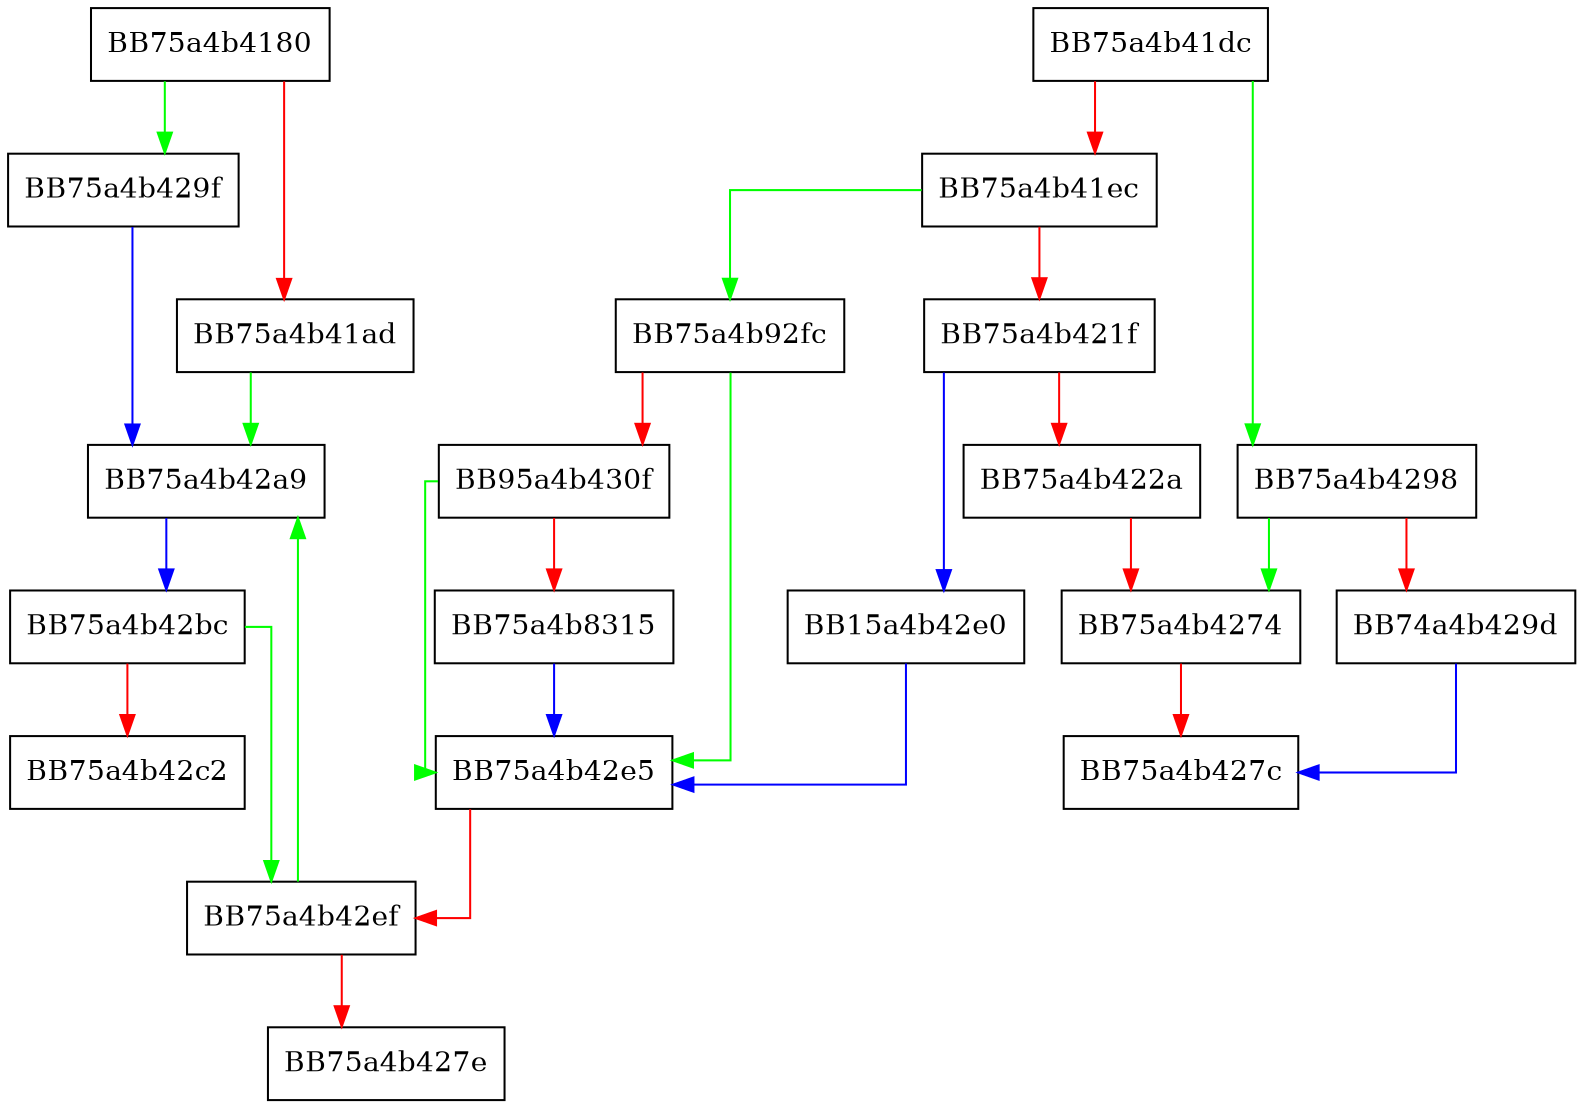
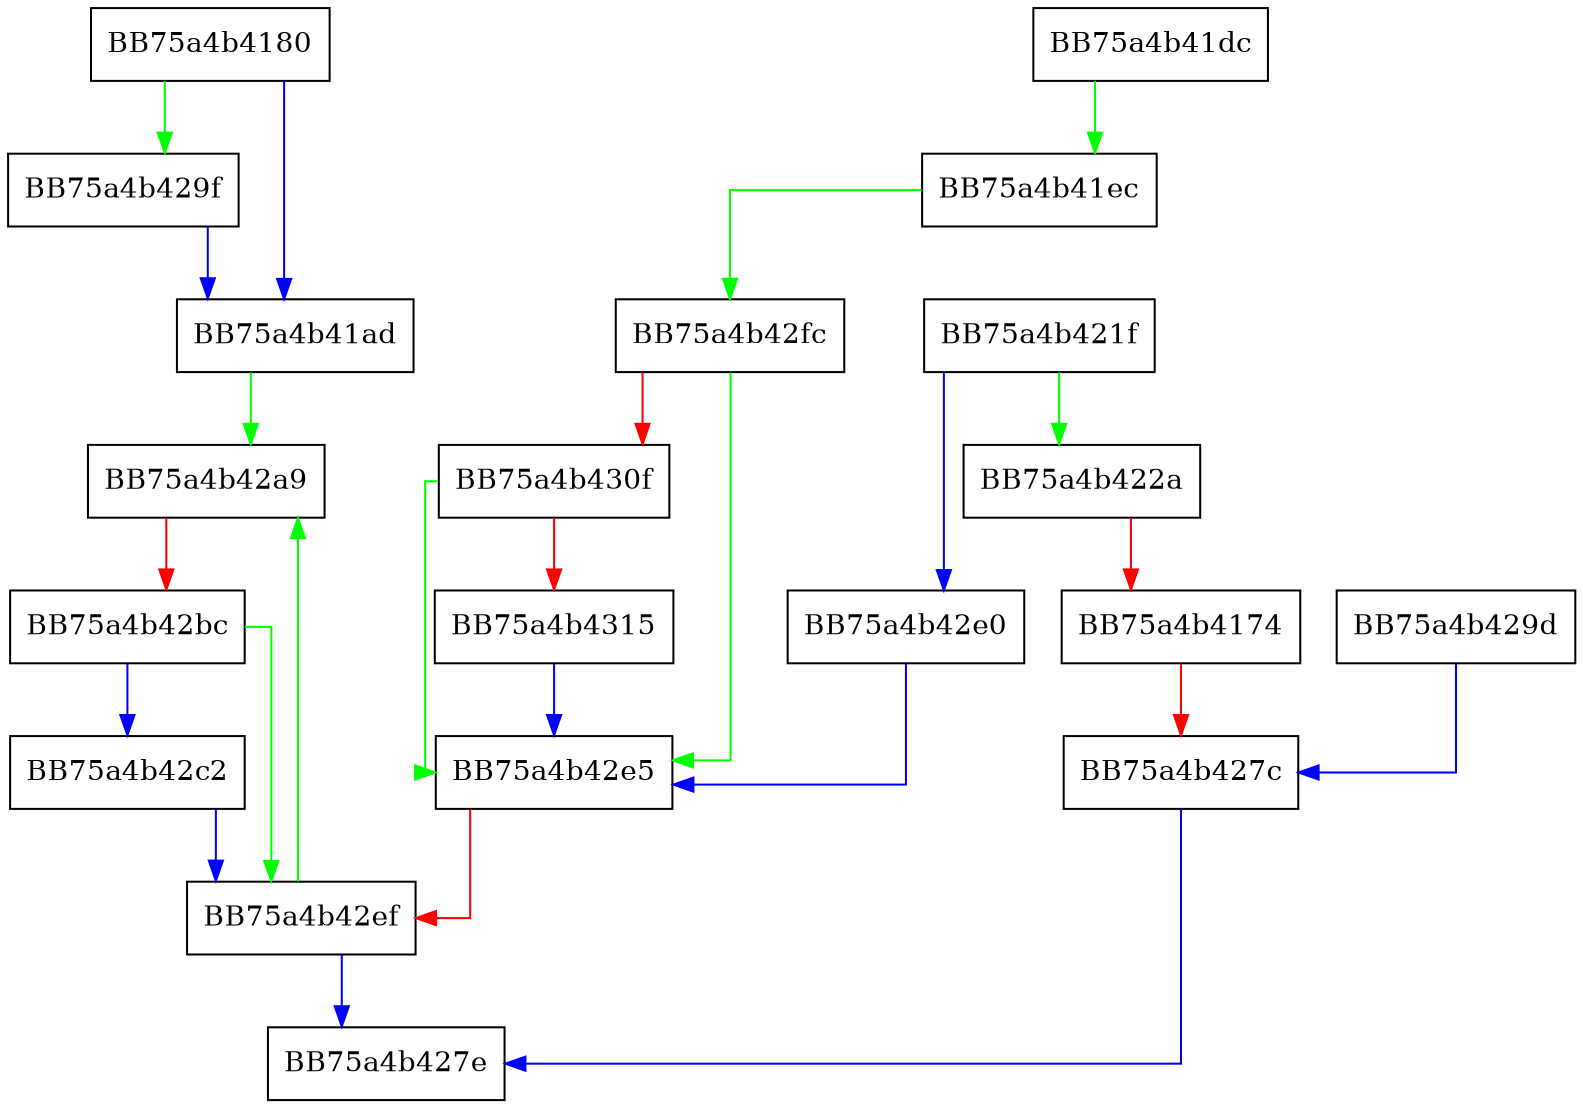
(1095, 107) -> (1095, 107)
(284, 180) -> (284, 180)
(1039, 253) -> none
(132, 326) -> (208, 253)
(730, 336) -> (730, 336)
(1059, 398) -> (1059, 398)
(554, 481) -> (554, 481)
(1357, 481) -> none
(166, 544) -> (166, 544)
(554, 627) -> (554, 627)
(906, 627) -> (906, 627)
(1181, 627) -> (1181, 627)
(1456, 627) -> (1456, 627)
(127, 689) -> (127, 689)
none -> (216, 835)
(342, 981) -> (342, 981)
none -> (980, 1064)
